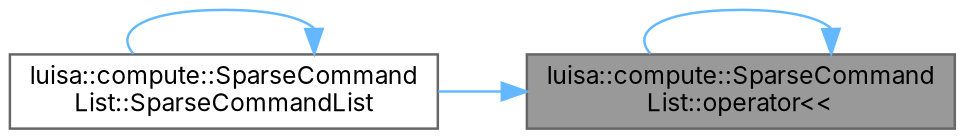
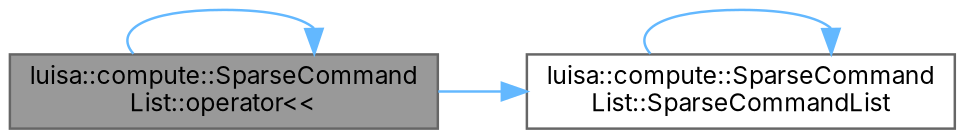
(470, 92) -> (470, 92)
